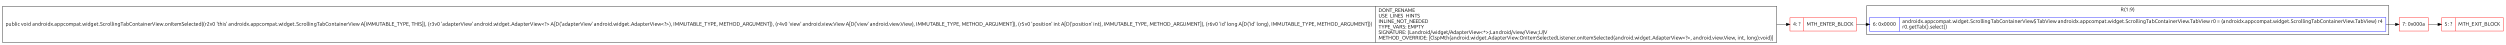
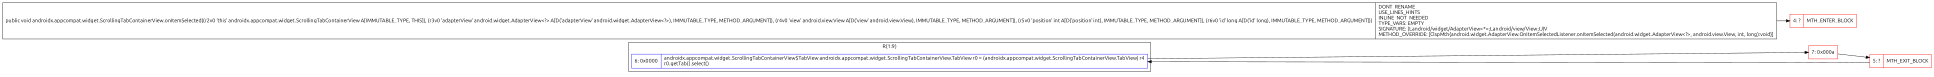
(1861, 24) -> (1511, 62)
